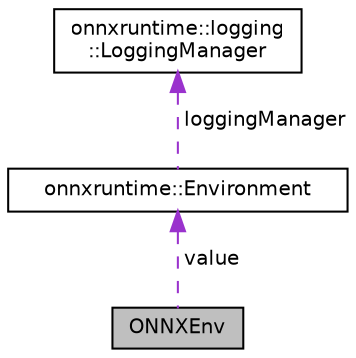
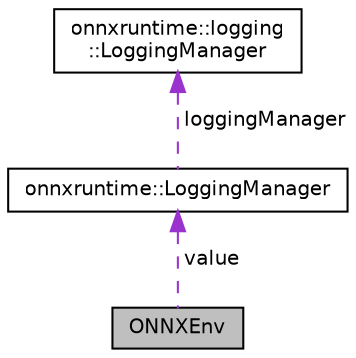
(178, 190) -> (178, 190)
